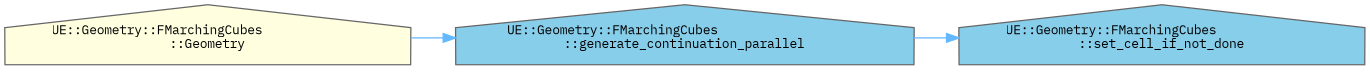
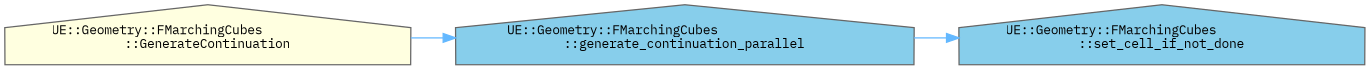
(208, 38) -> (208, 38)
